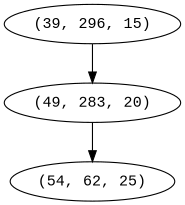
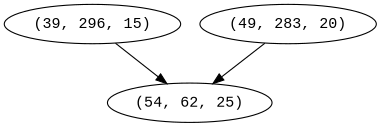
(92, 58) -> (137, 60)
